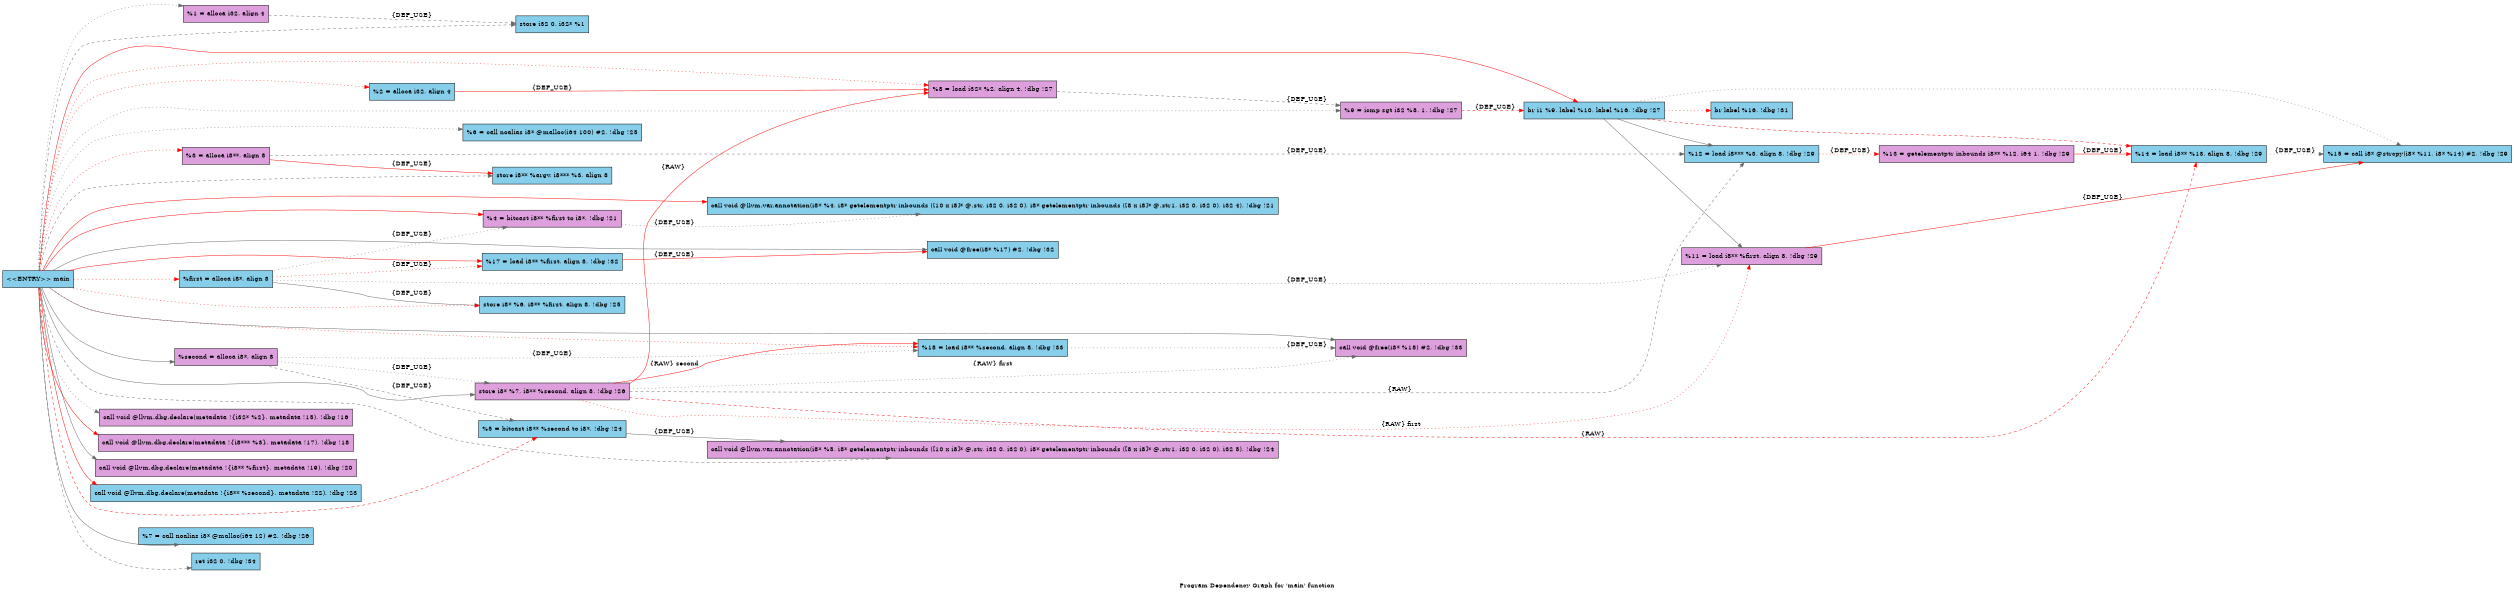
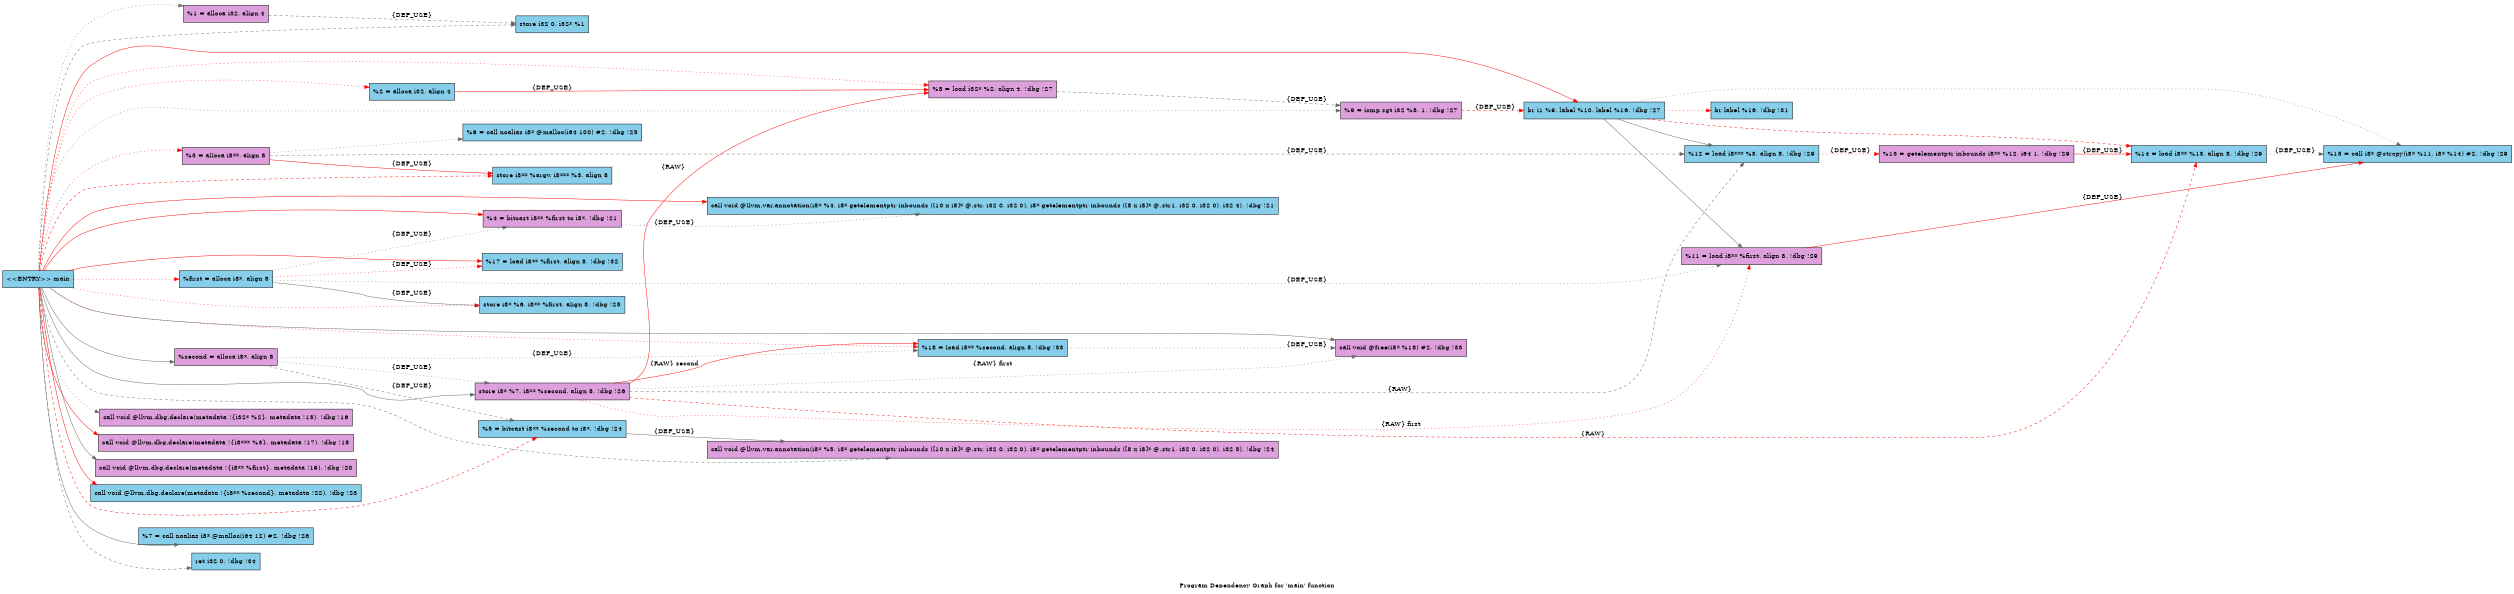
(203, 128) -> (364, 146)
(238, 180) -> (238, 180)
(993, 250) -> none
